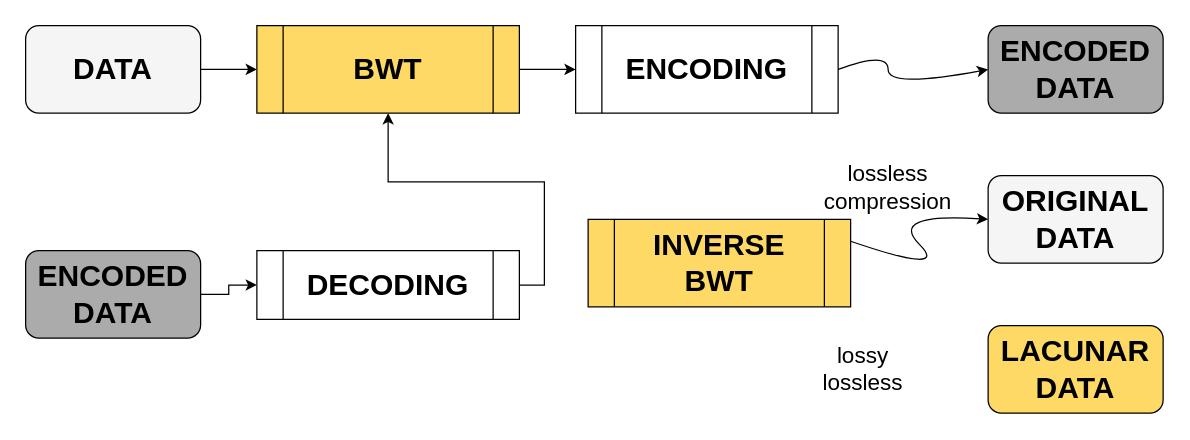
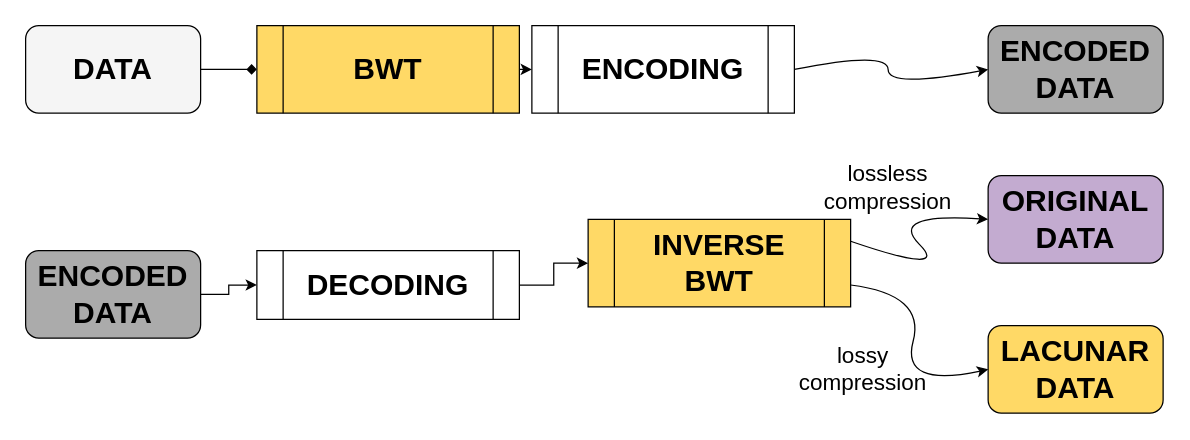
(247, 69) -> (246, 69)
(707, 69) -> (663, 69)
(489, 182) -> (554, 267)
(1076, 219) -> (1076, 219)
none -> (914, 338)
(863, 369) -> (863, 369)
